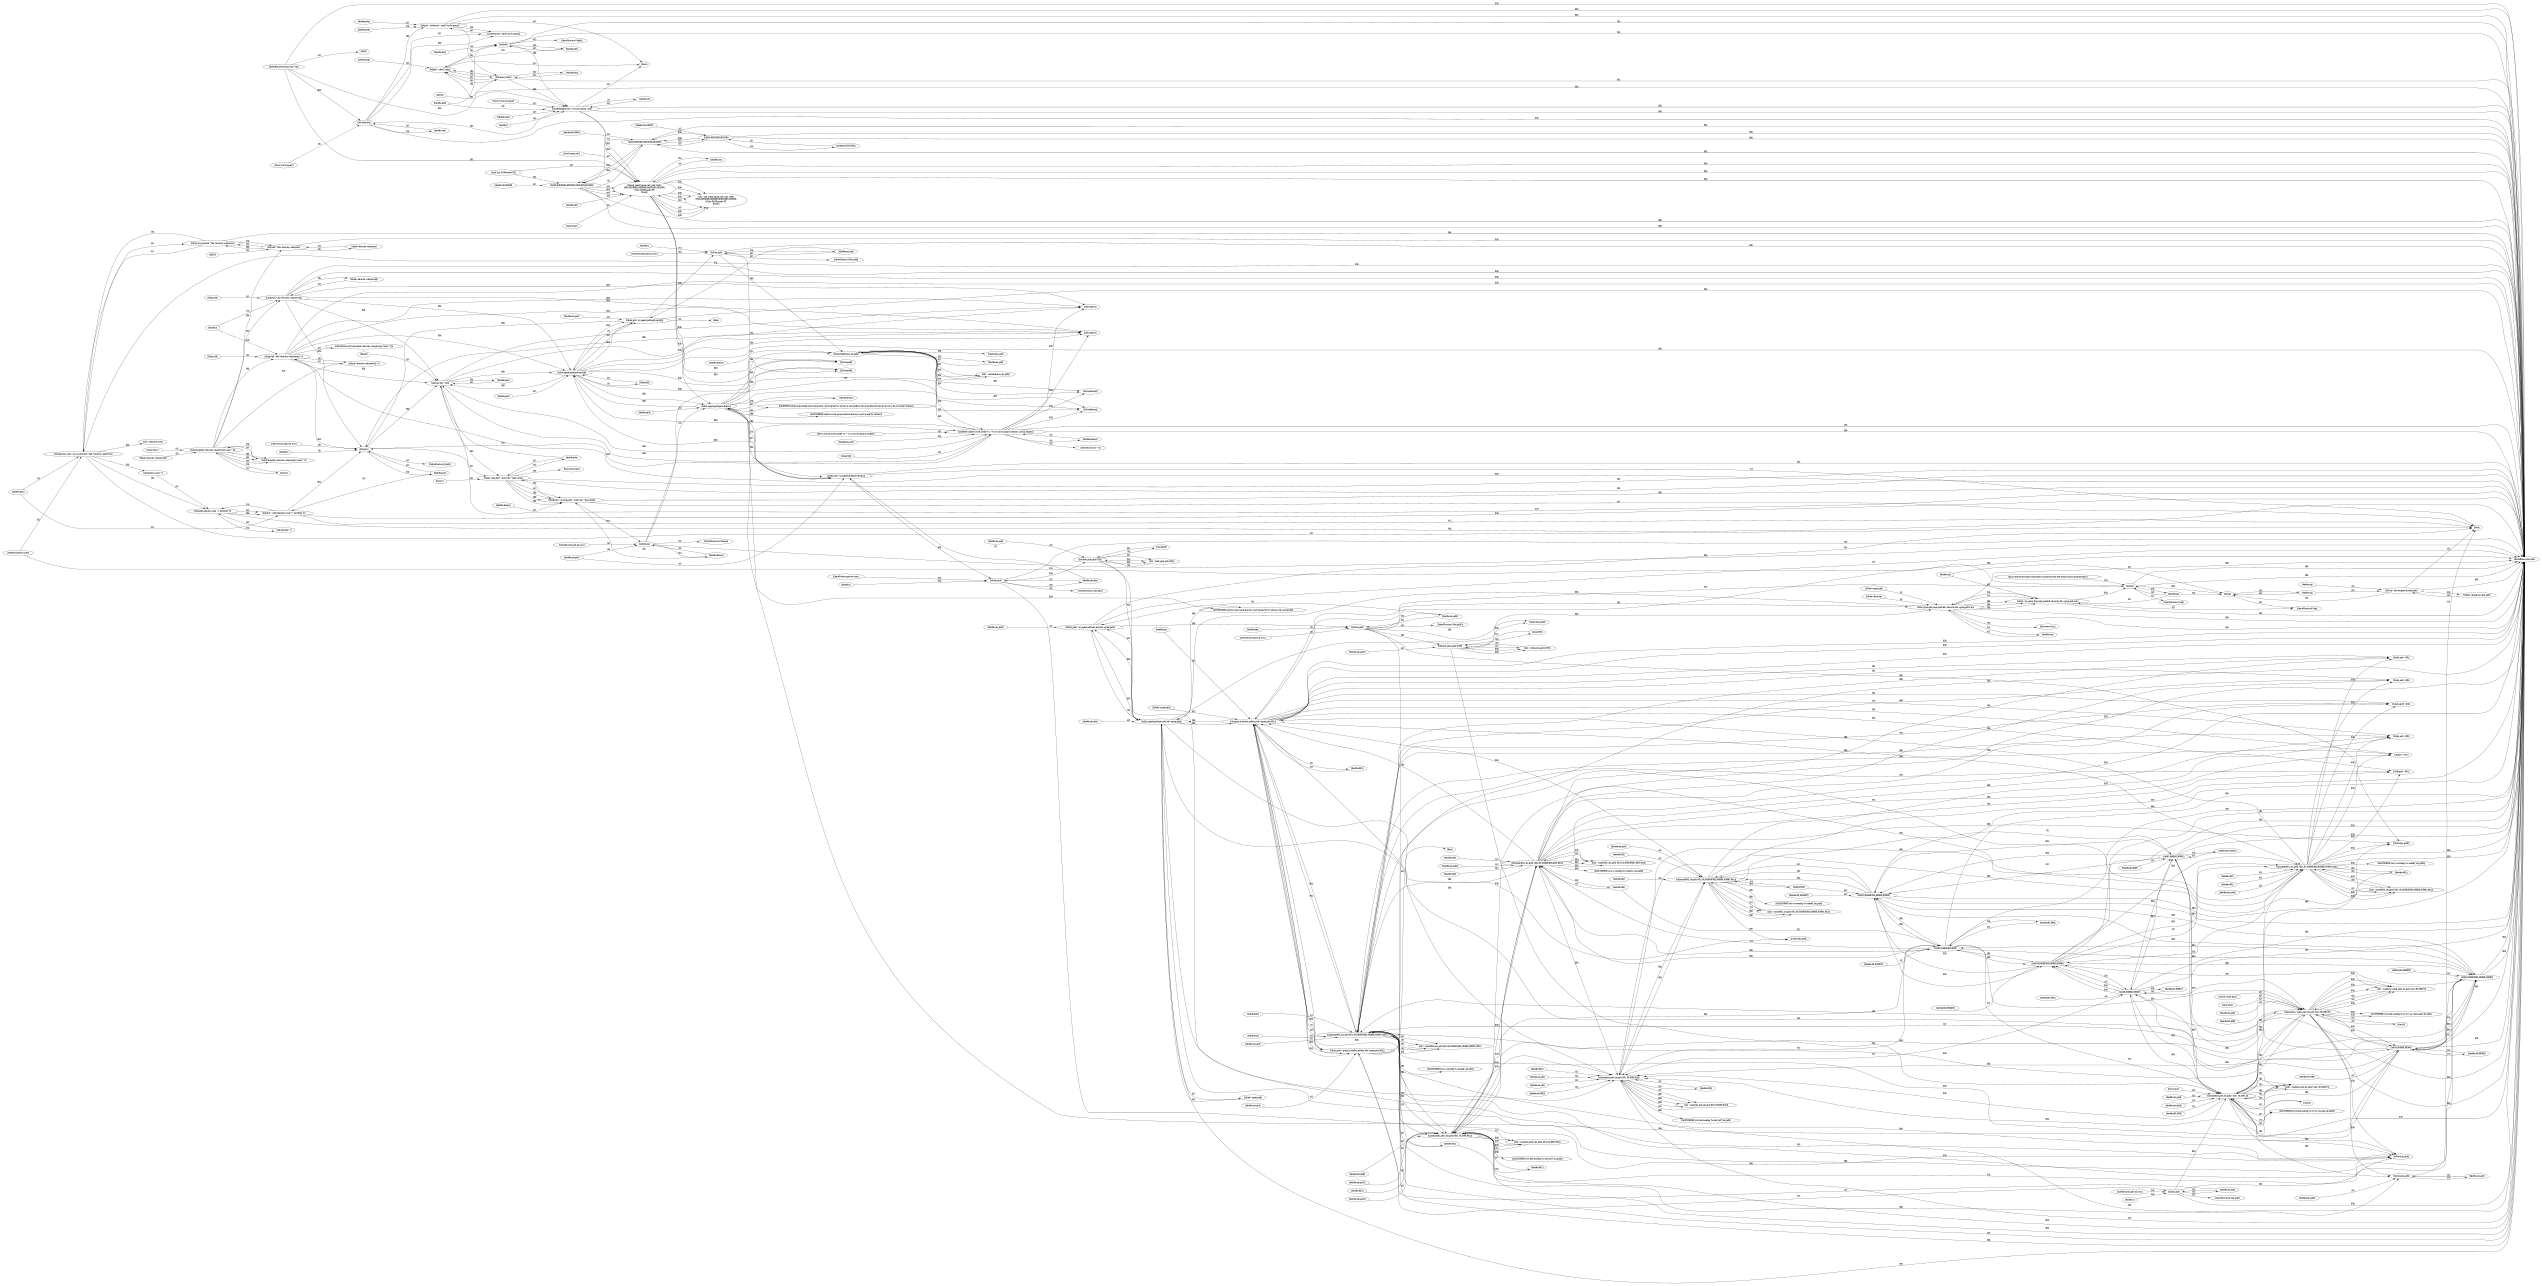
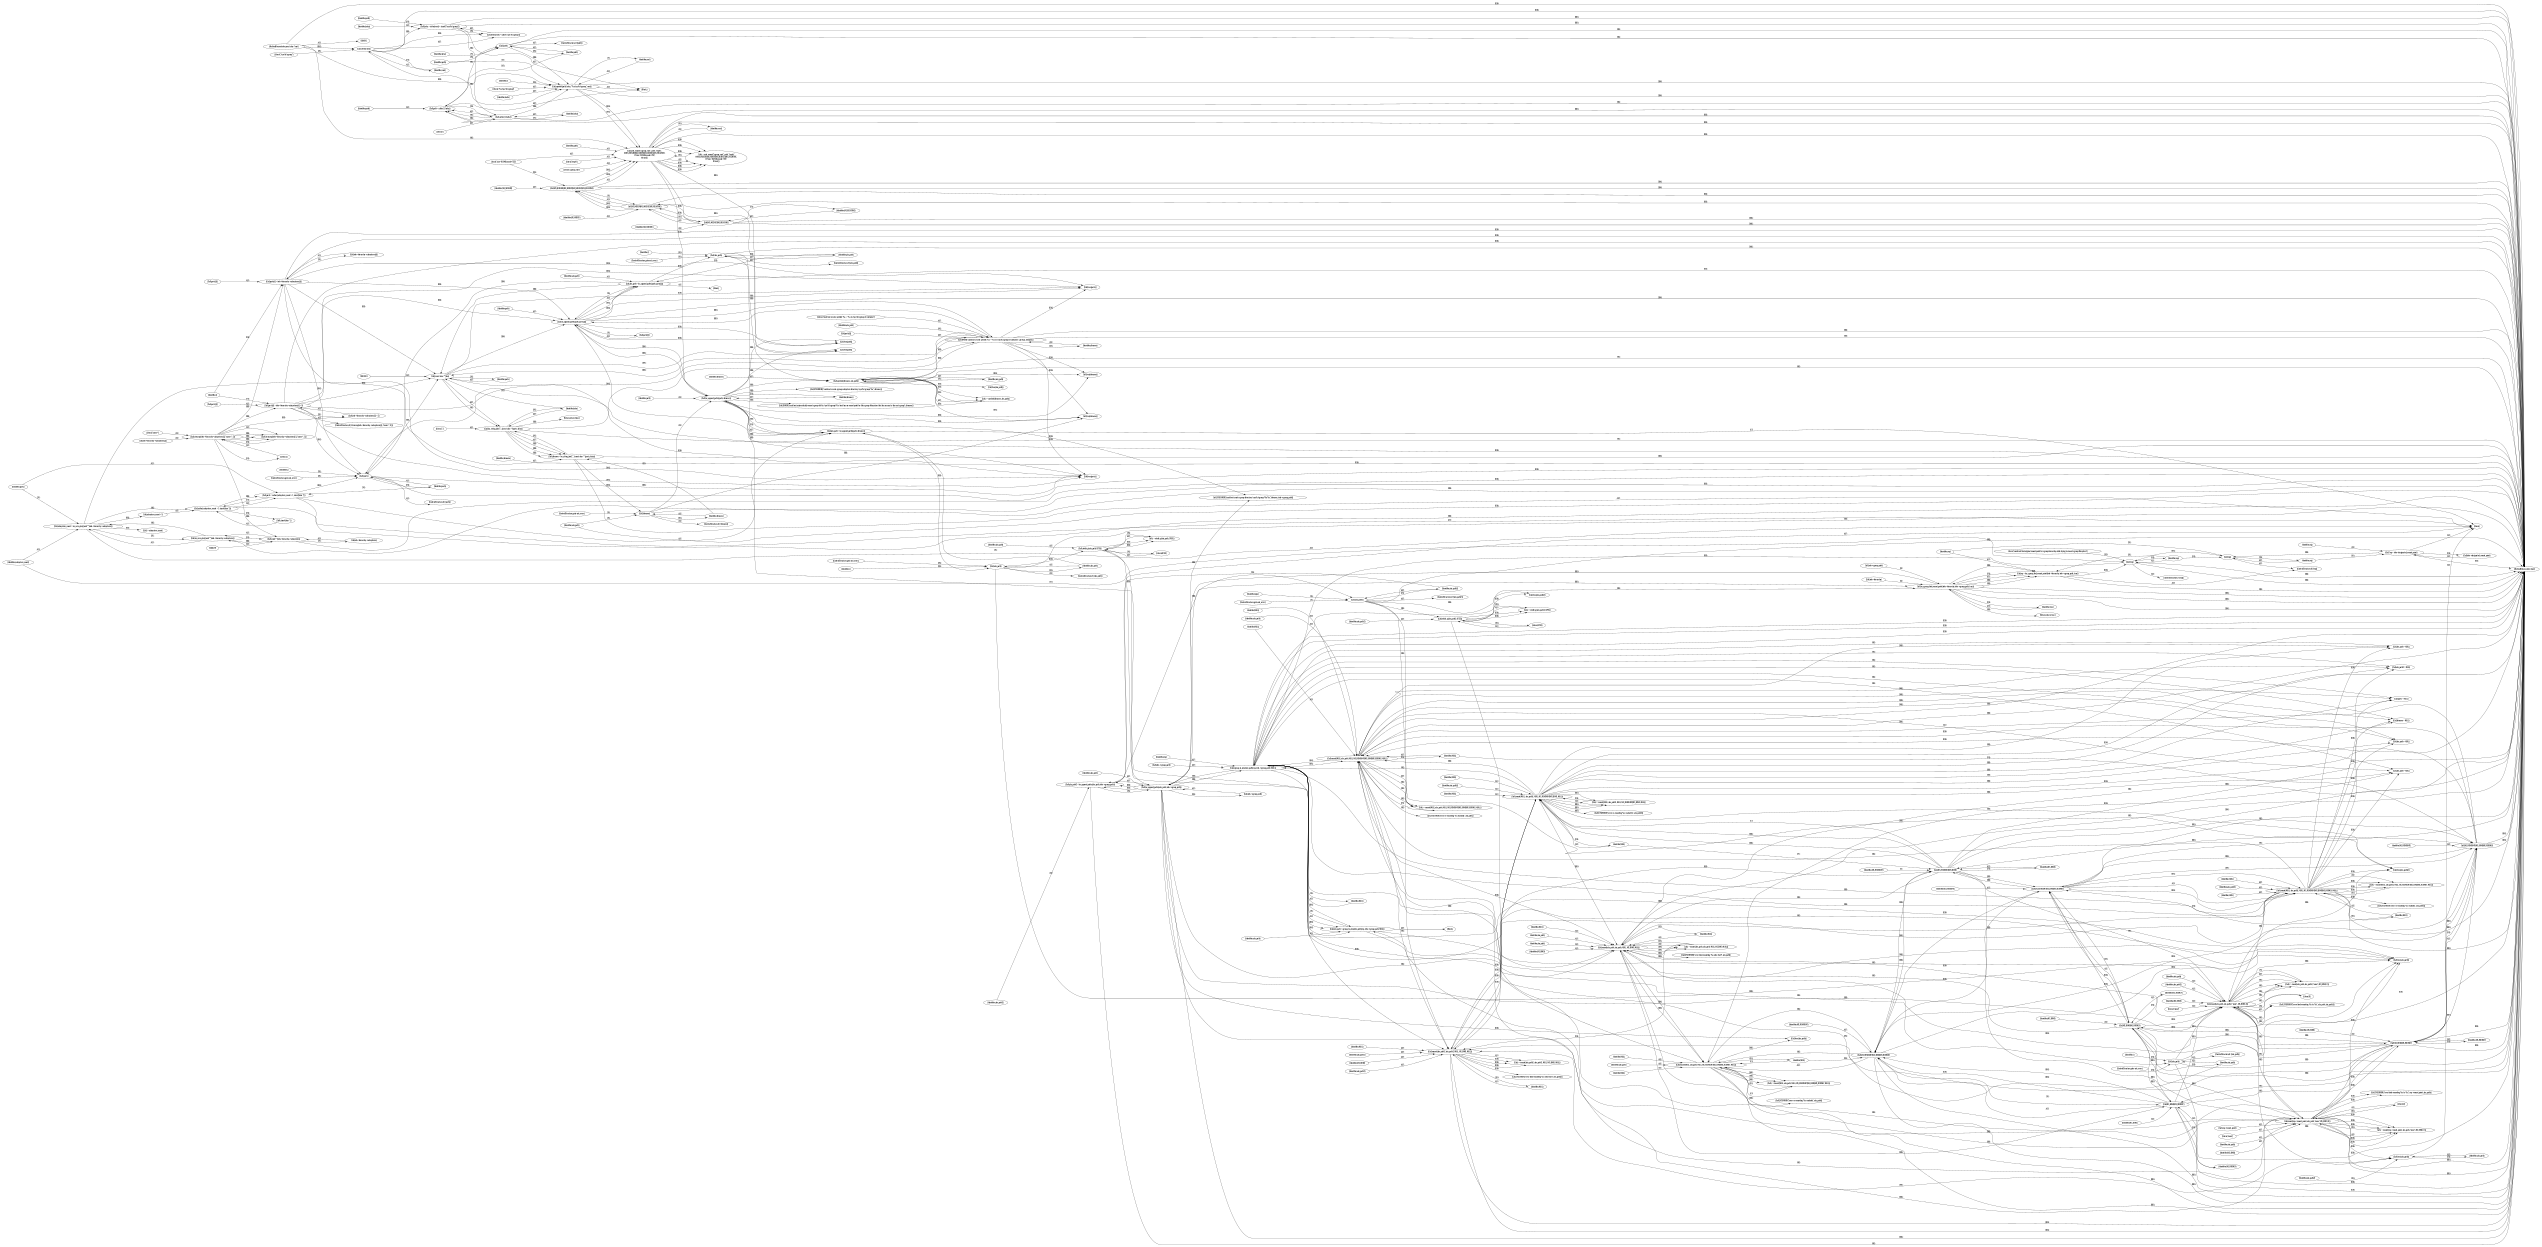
(510, 389) -> (507, 293)
(1090, 448) -> none
(1731, 463) -> (1774, 368)
(1497, 1150) -> (1620, 1032)
